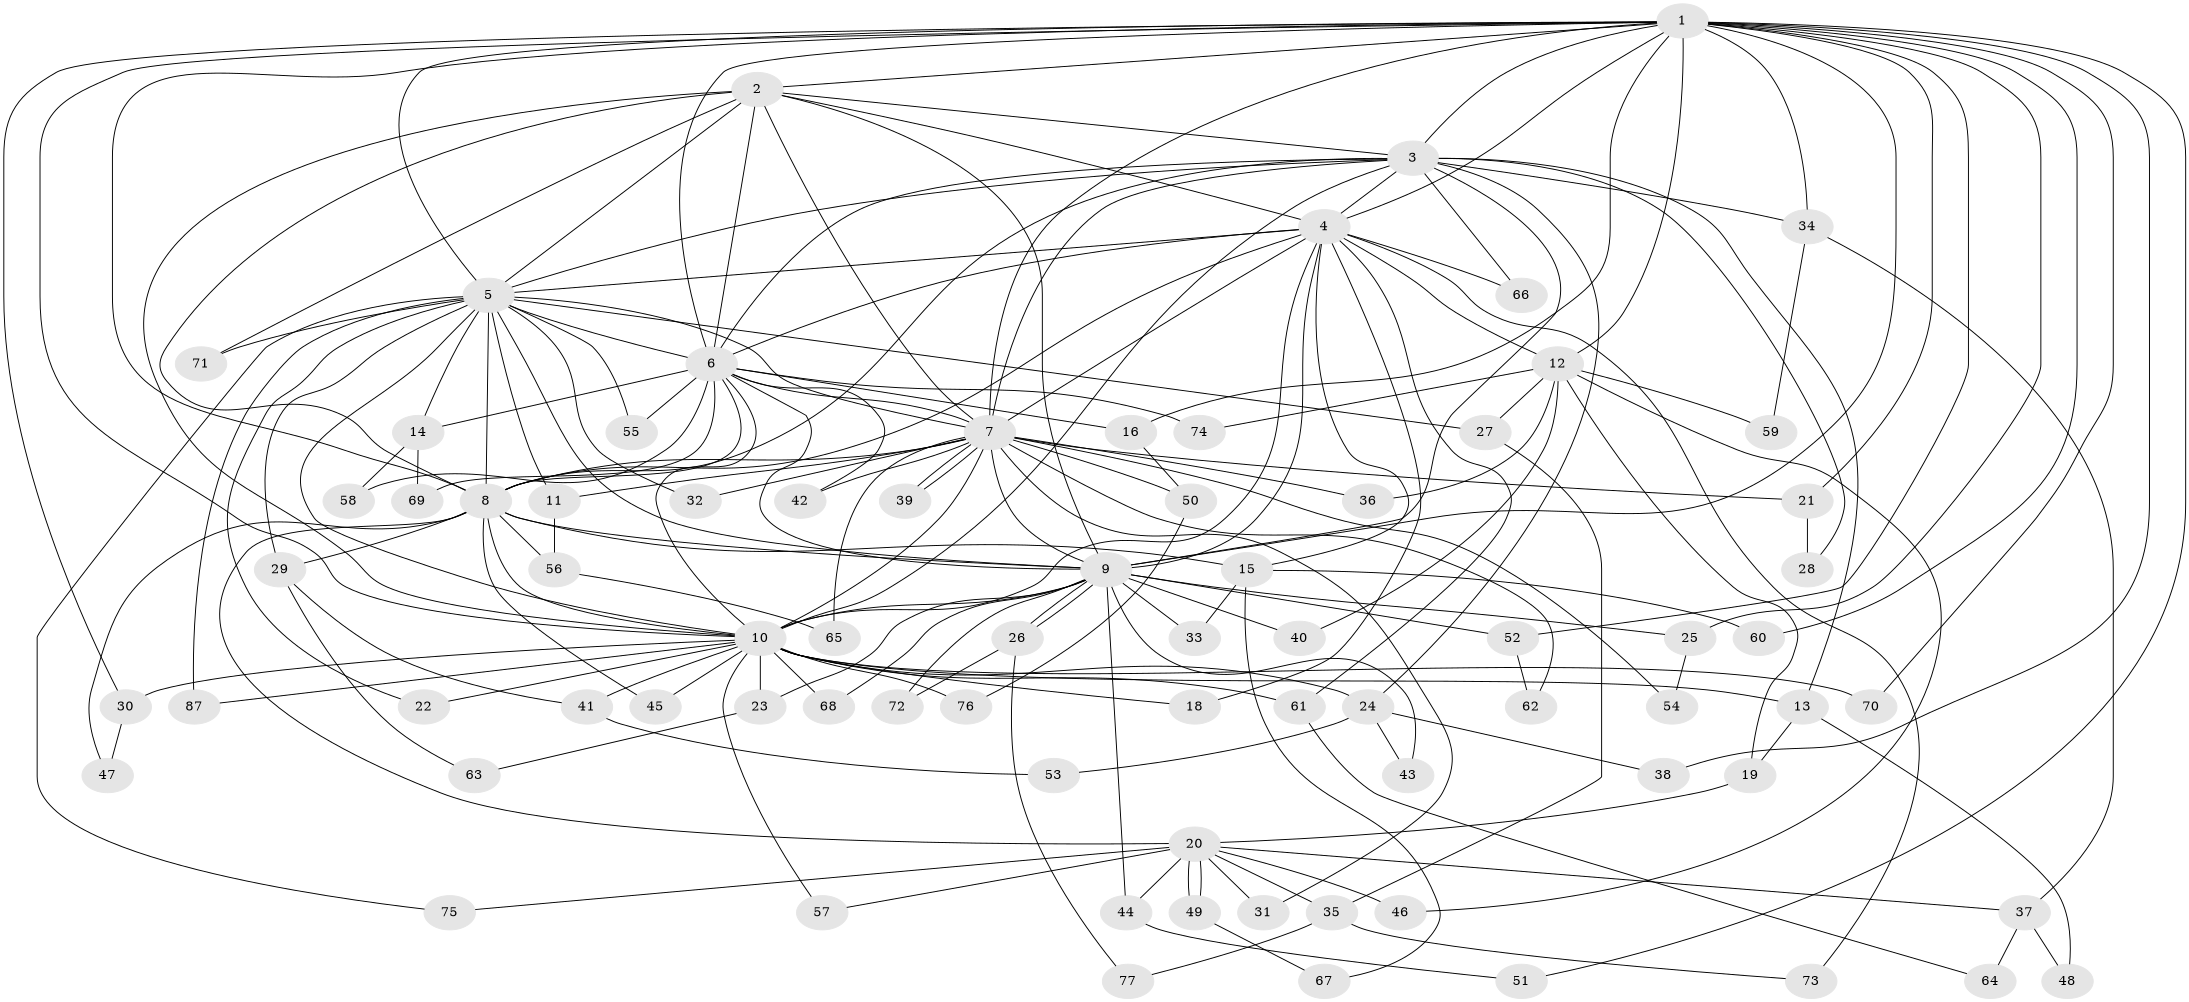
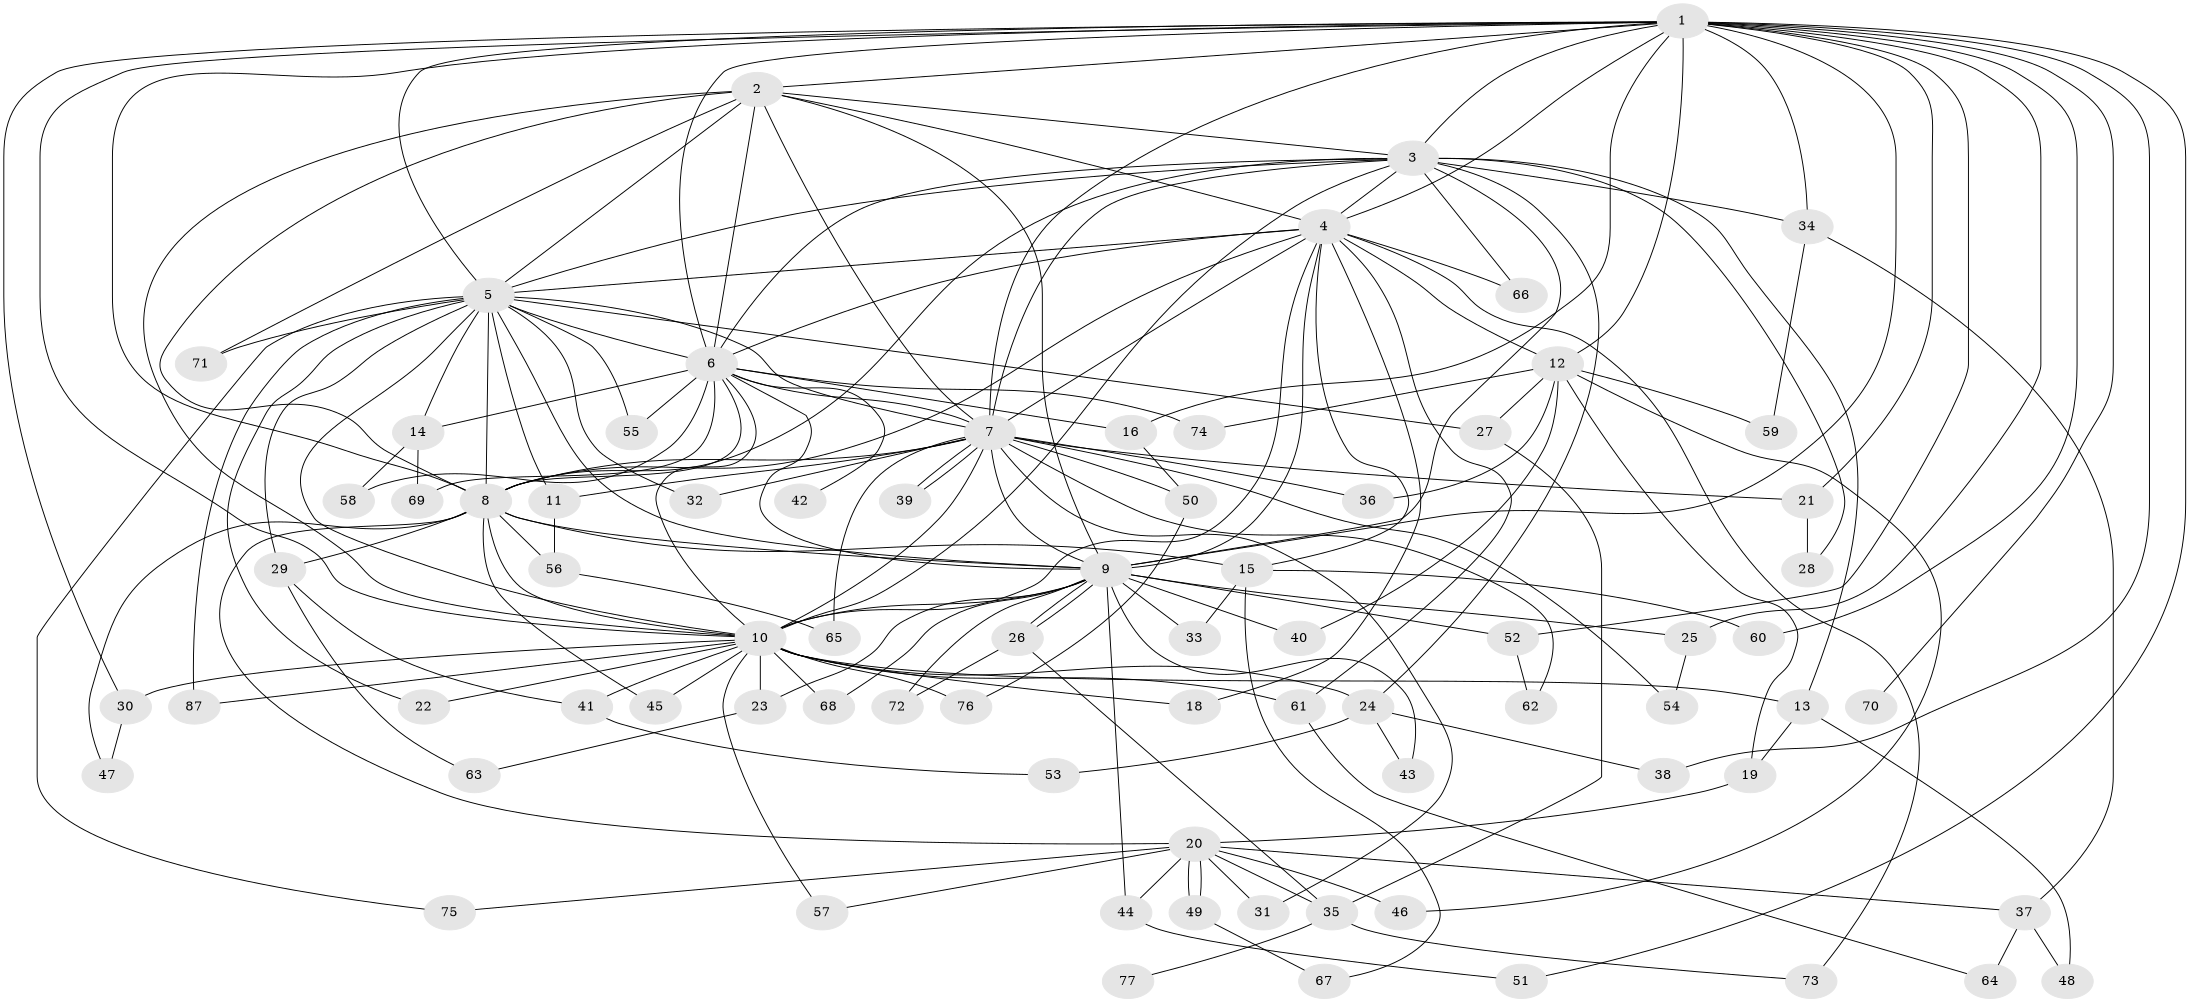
(906, 464) -> none
(1397, 669) -> none
(1029, 822) -> (1175, 776)
